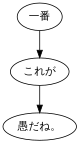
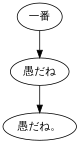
(40, 72) -> (40, 72)
